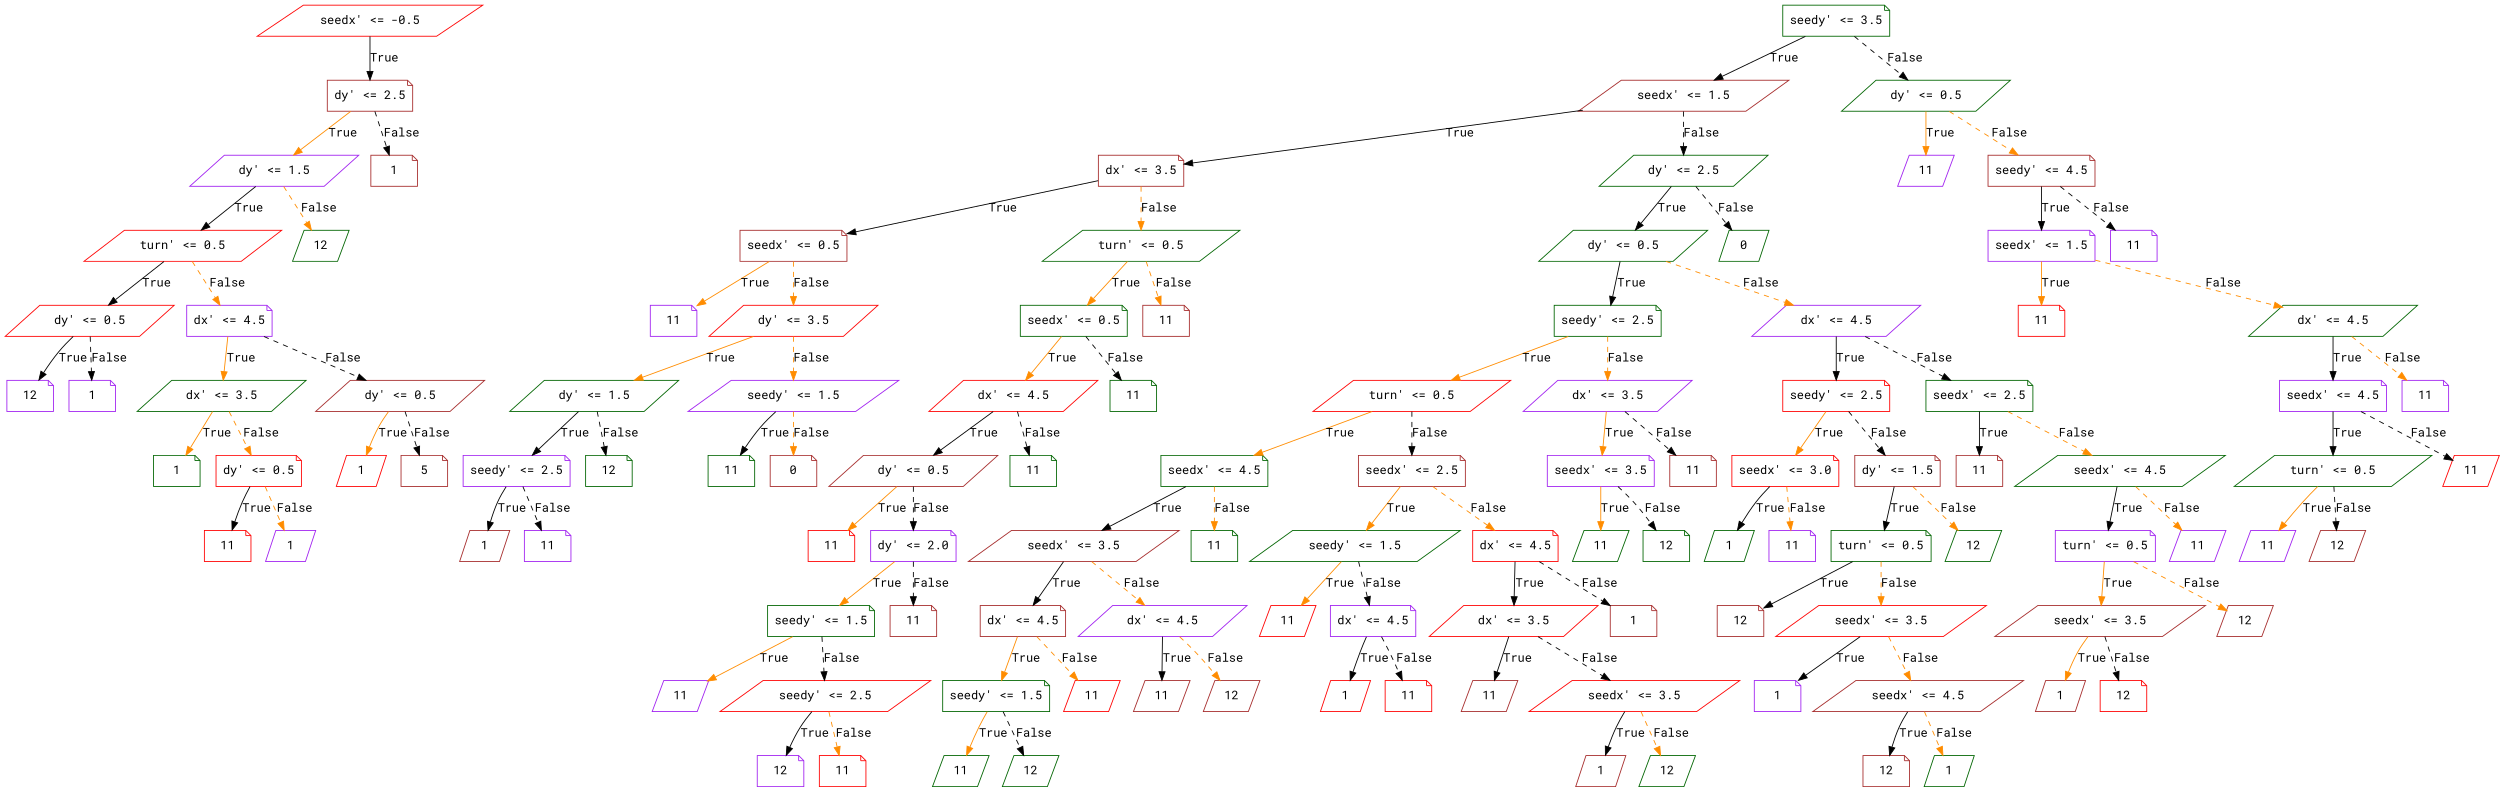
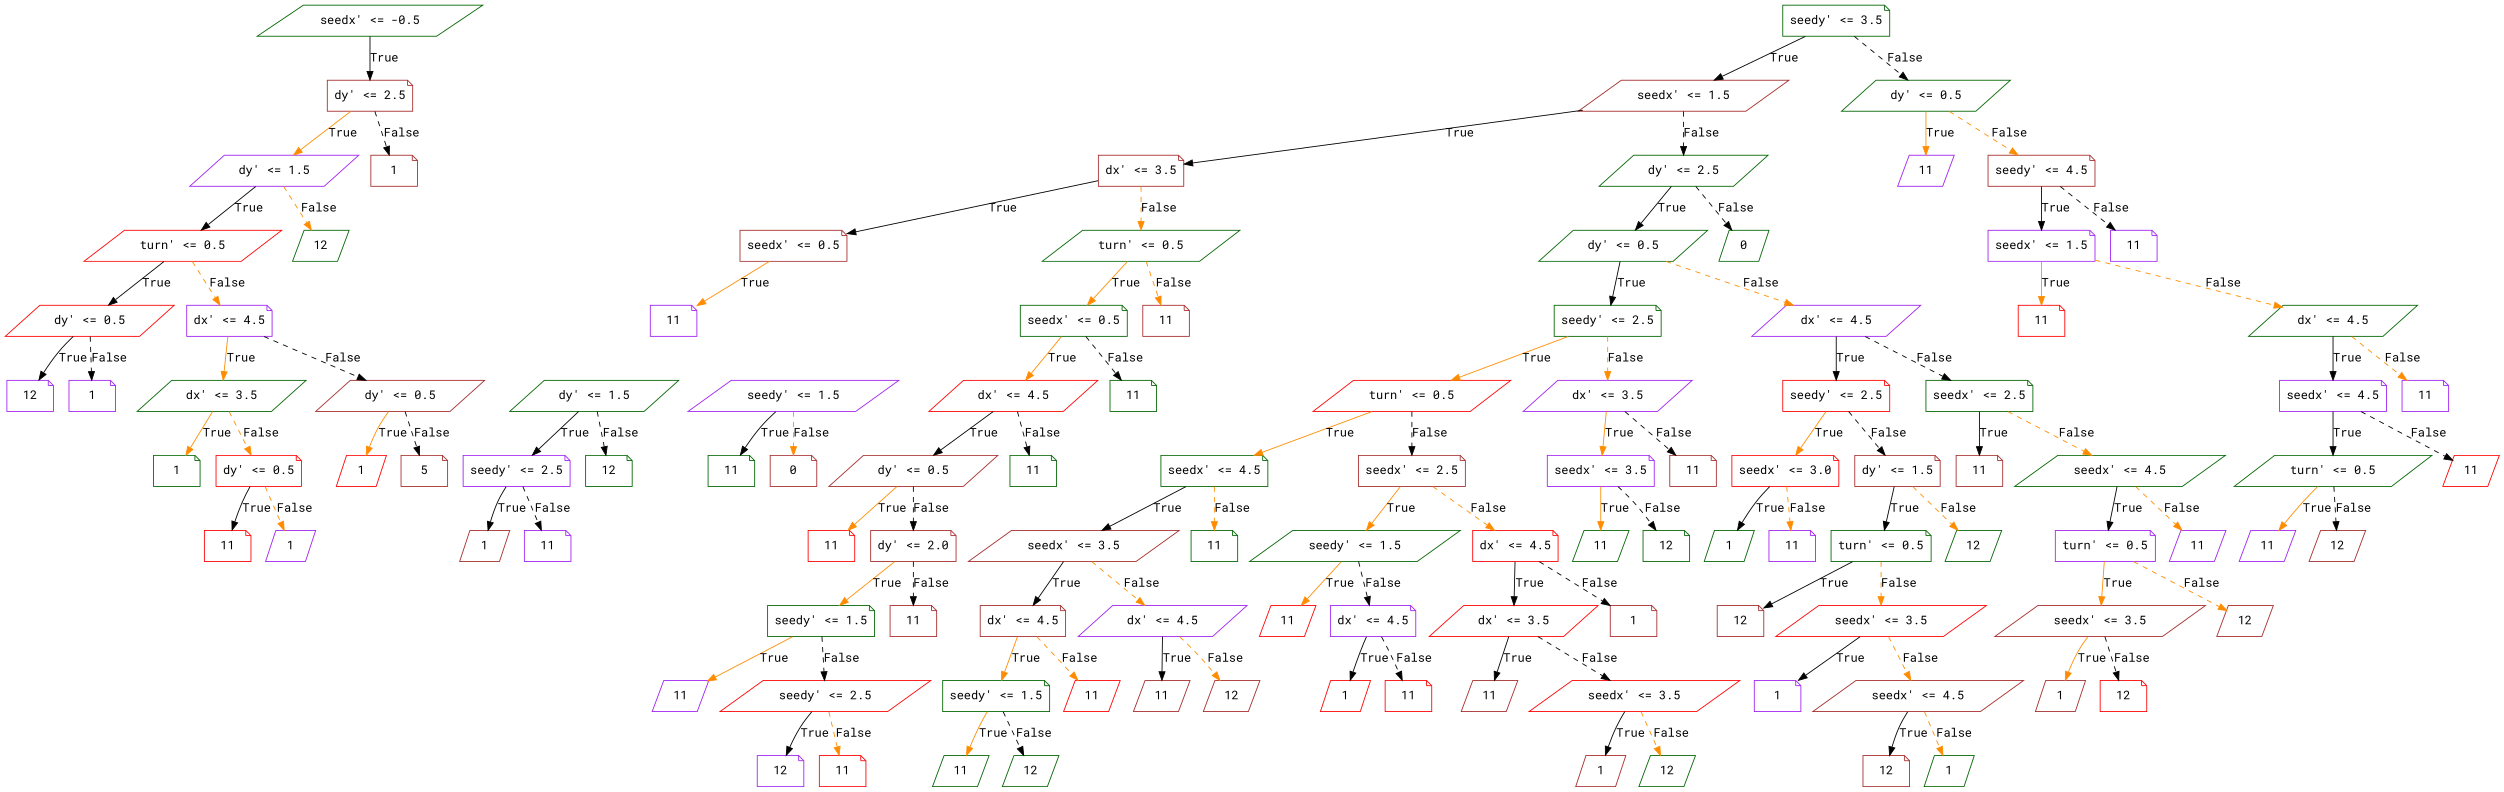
(370, 21) -> (370, 21)
(793, 321) -> none
(913, 546) -> (913, 546)
